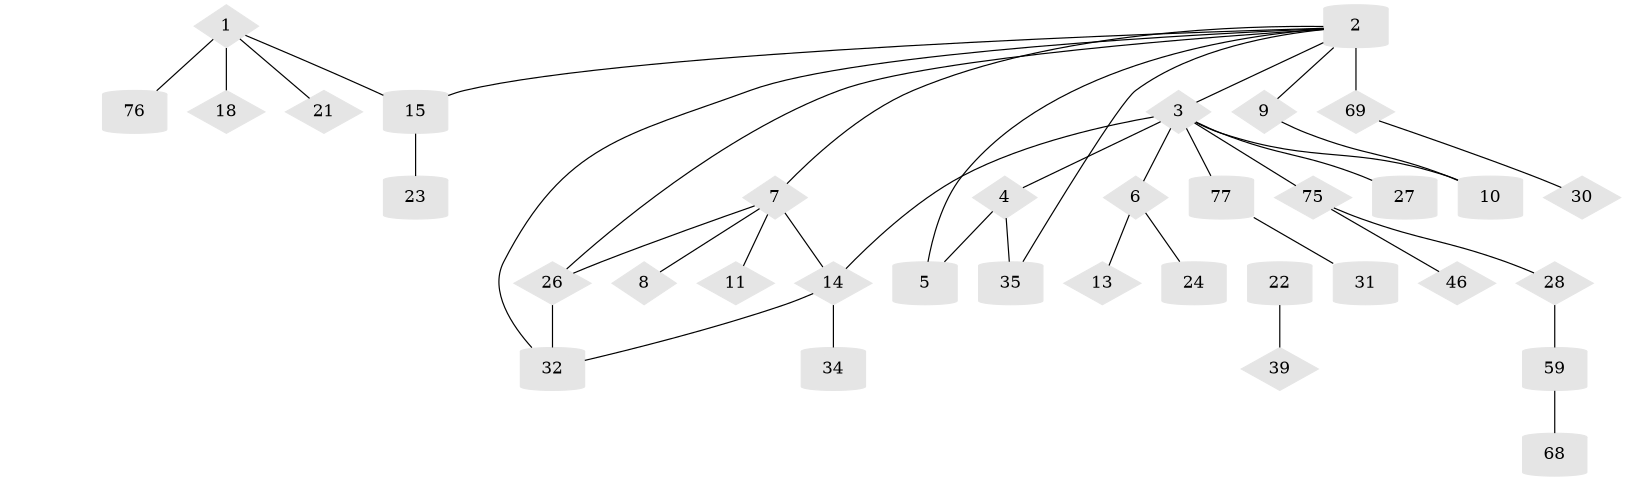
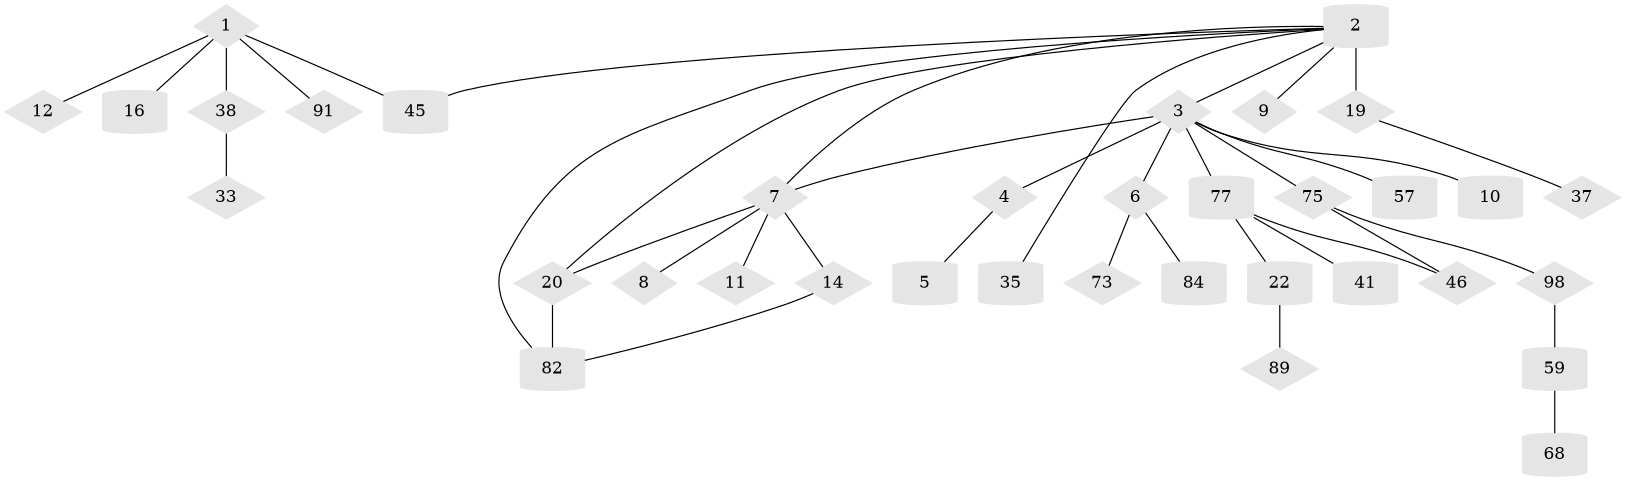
(1085, 86) -> none
none -> (43, 112)
(135, 112) -> (135, 112)
(226, 112) -> (226, 112)
(324, 112) -> (324, 112)
(416, 112) -> (416, 112)
(1356, 112) -> (1356, 112)
(1356, 149) -> none
(986, 165) -> (973, 147)
none -> (226, 198)
(416, 198) -> none
(1405, 198) -> (1405, 198)
(1582, 198) -> (1582, 198)
(1008, 240) -> none
none -> (1251, 241)
none -> (1345, 243)
(552, 283) -> (552, 283)
(1102, 283) -> (1102, 283)
(1194, 283) -> (1194, 283)
(1365, 283) -> (1365, 283)
(1555, 283) -> (1555, 283)
(552, 369) -> (552, 369)
(833, 369) -> none
(1280, 369) -> (1280, 369)
